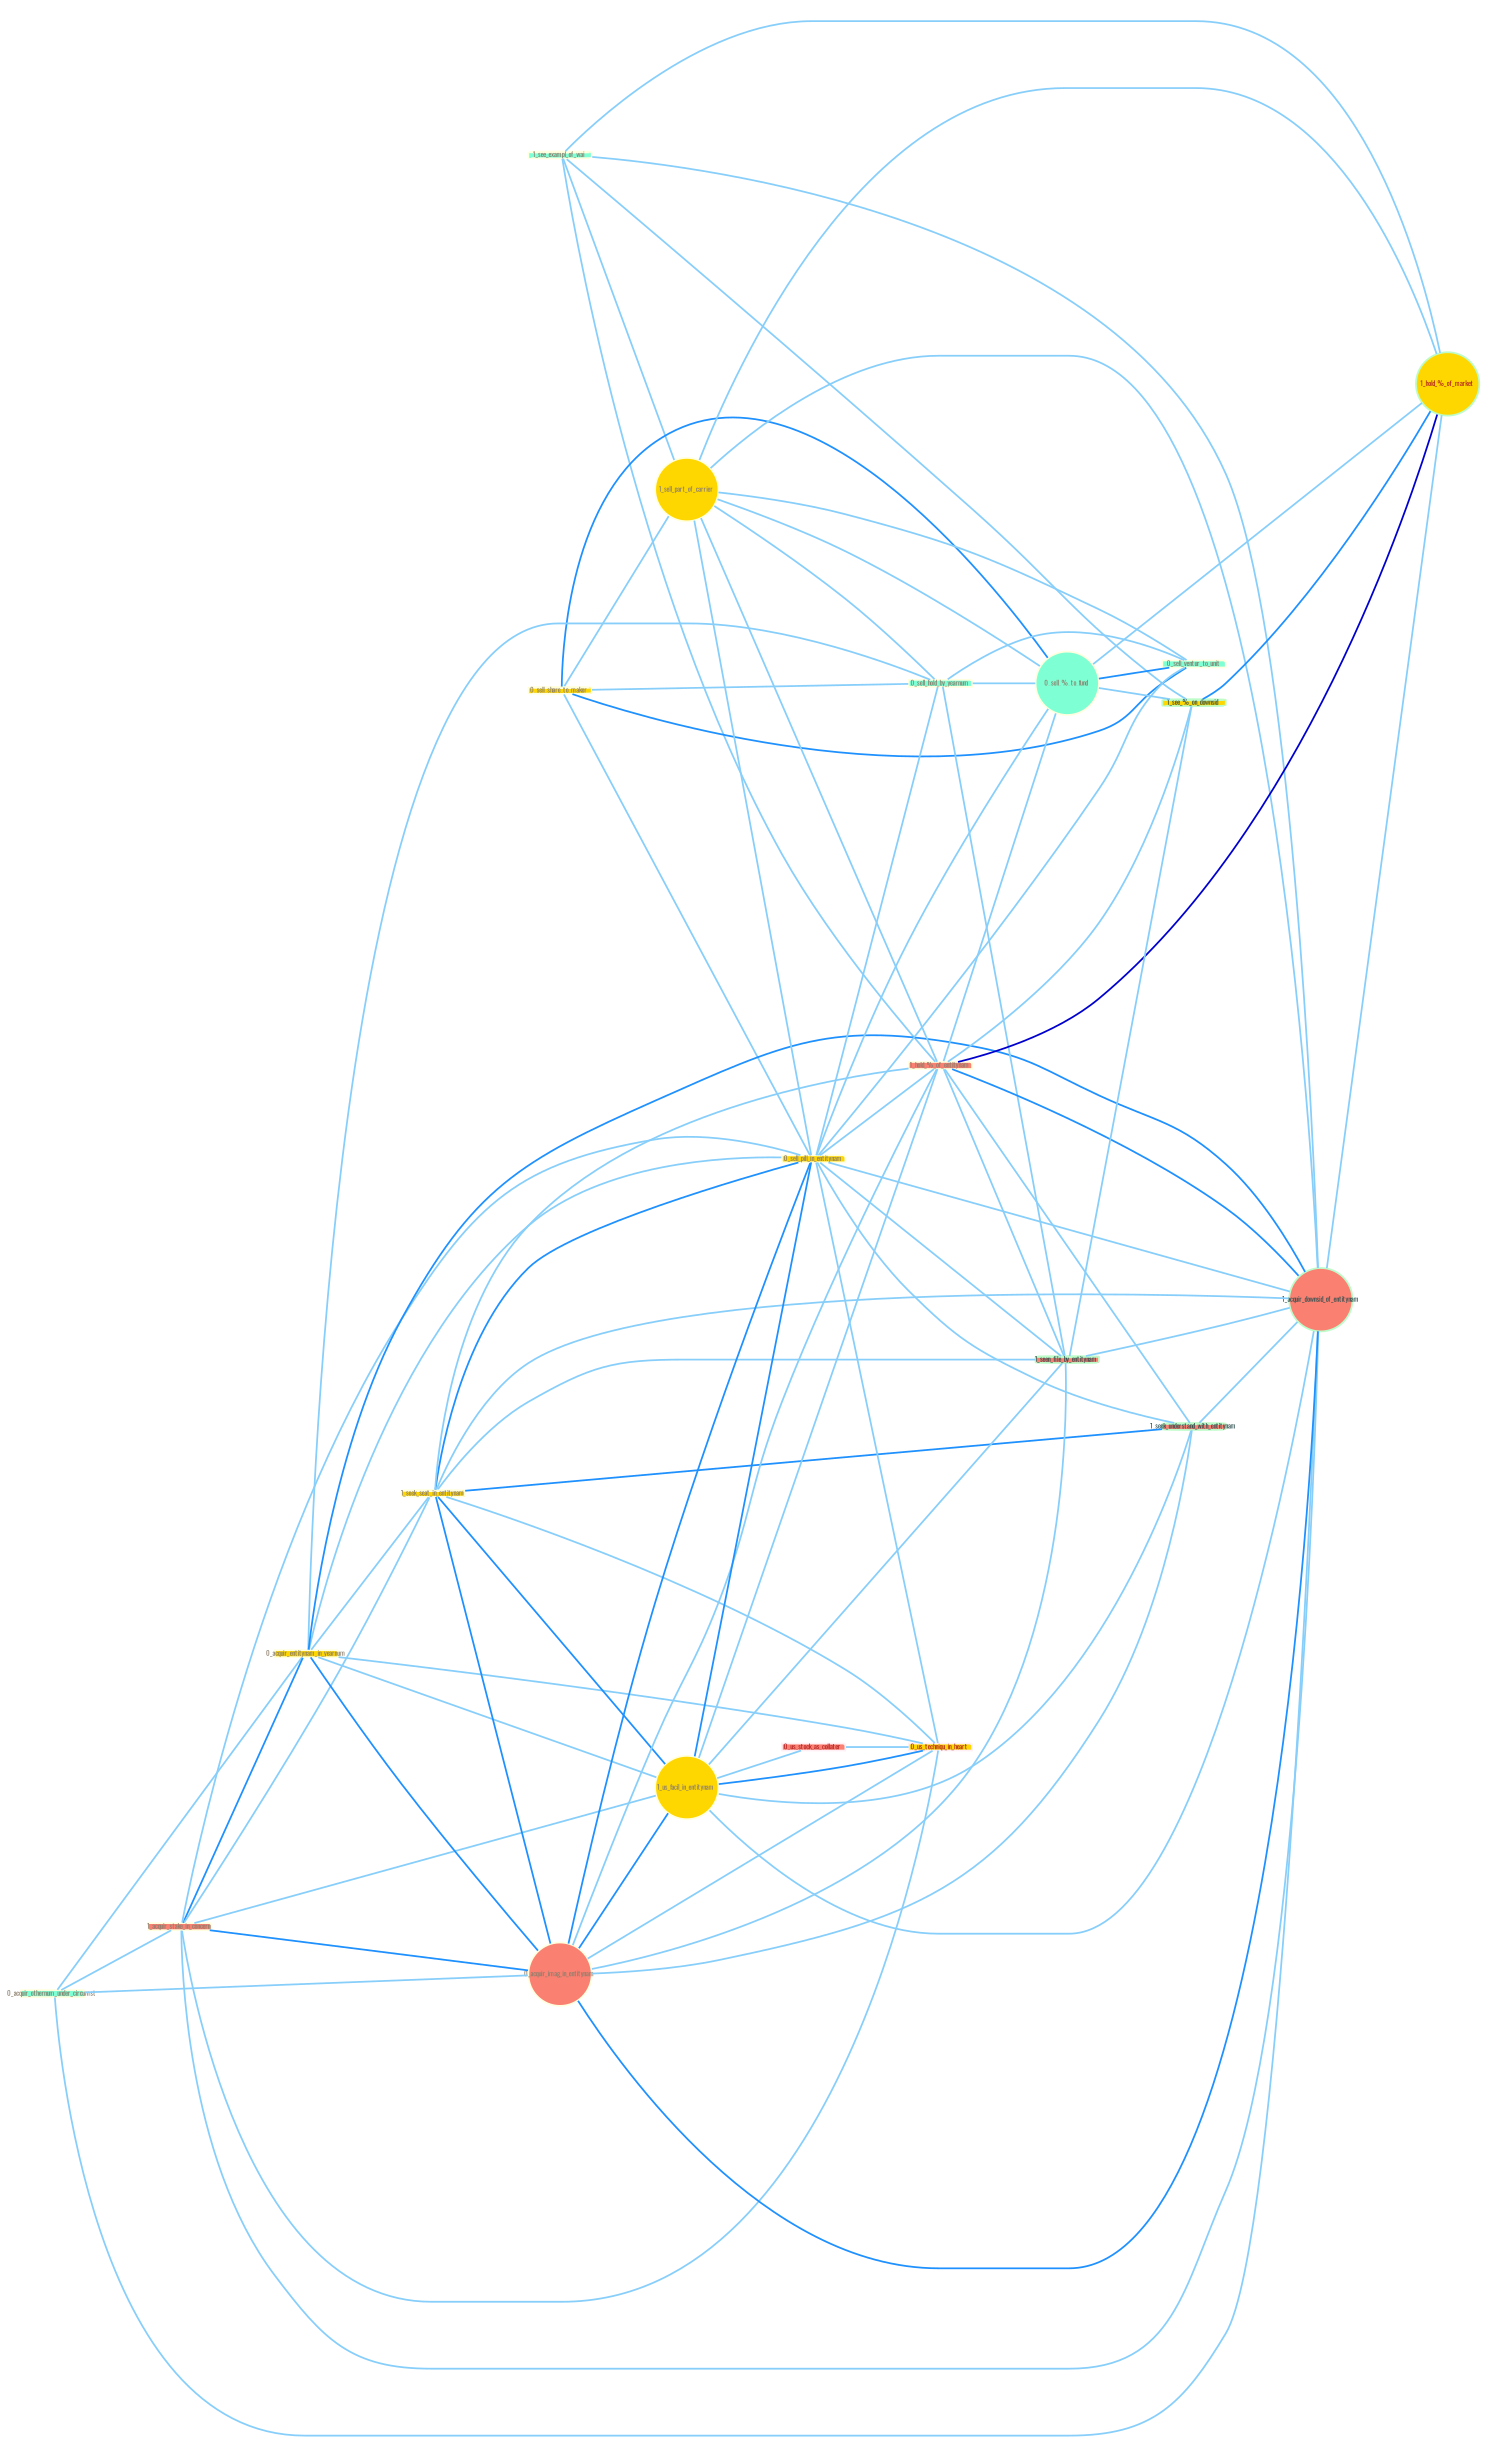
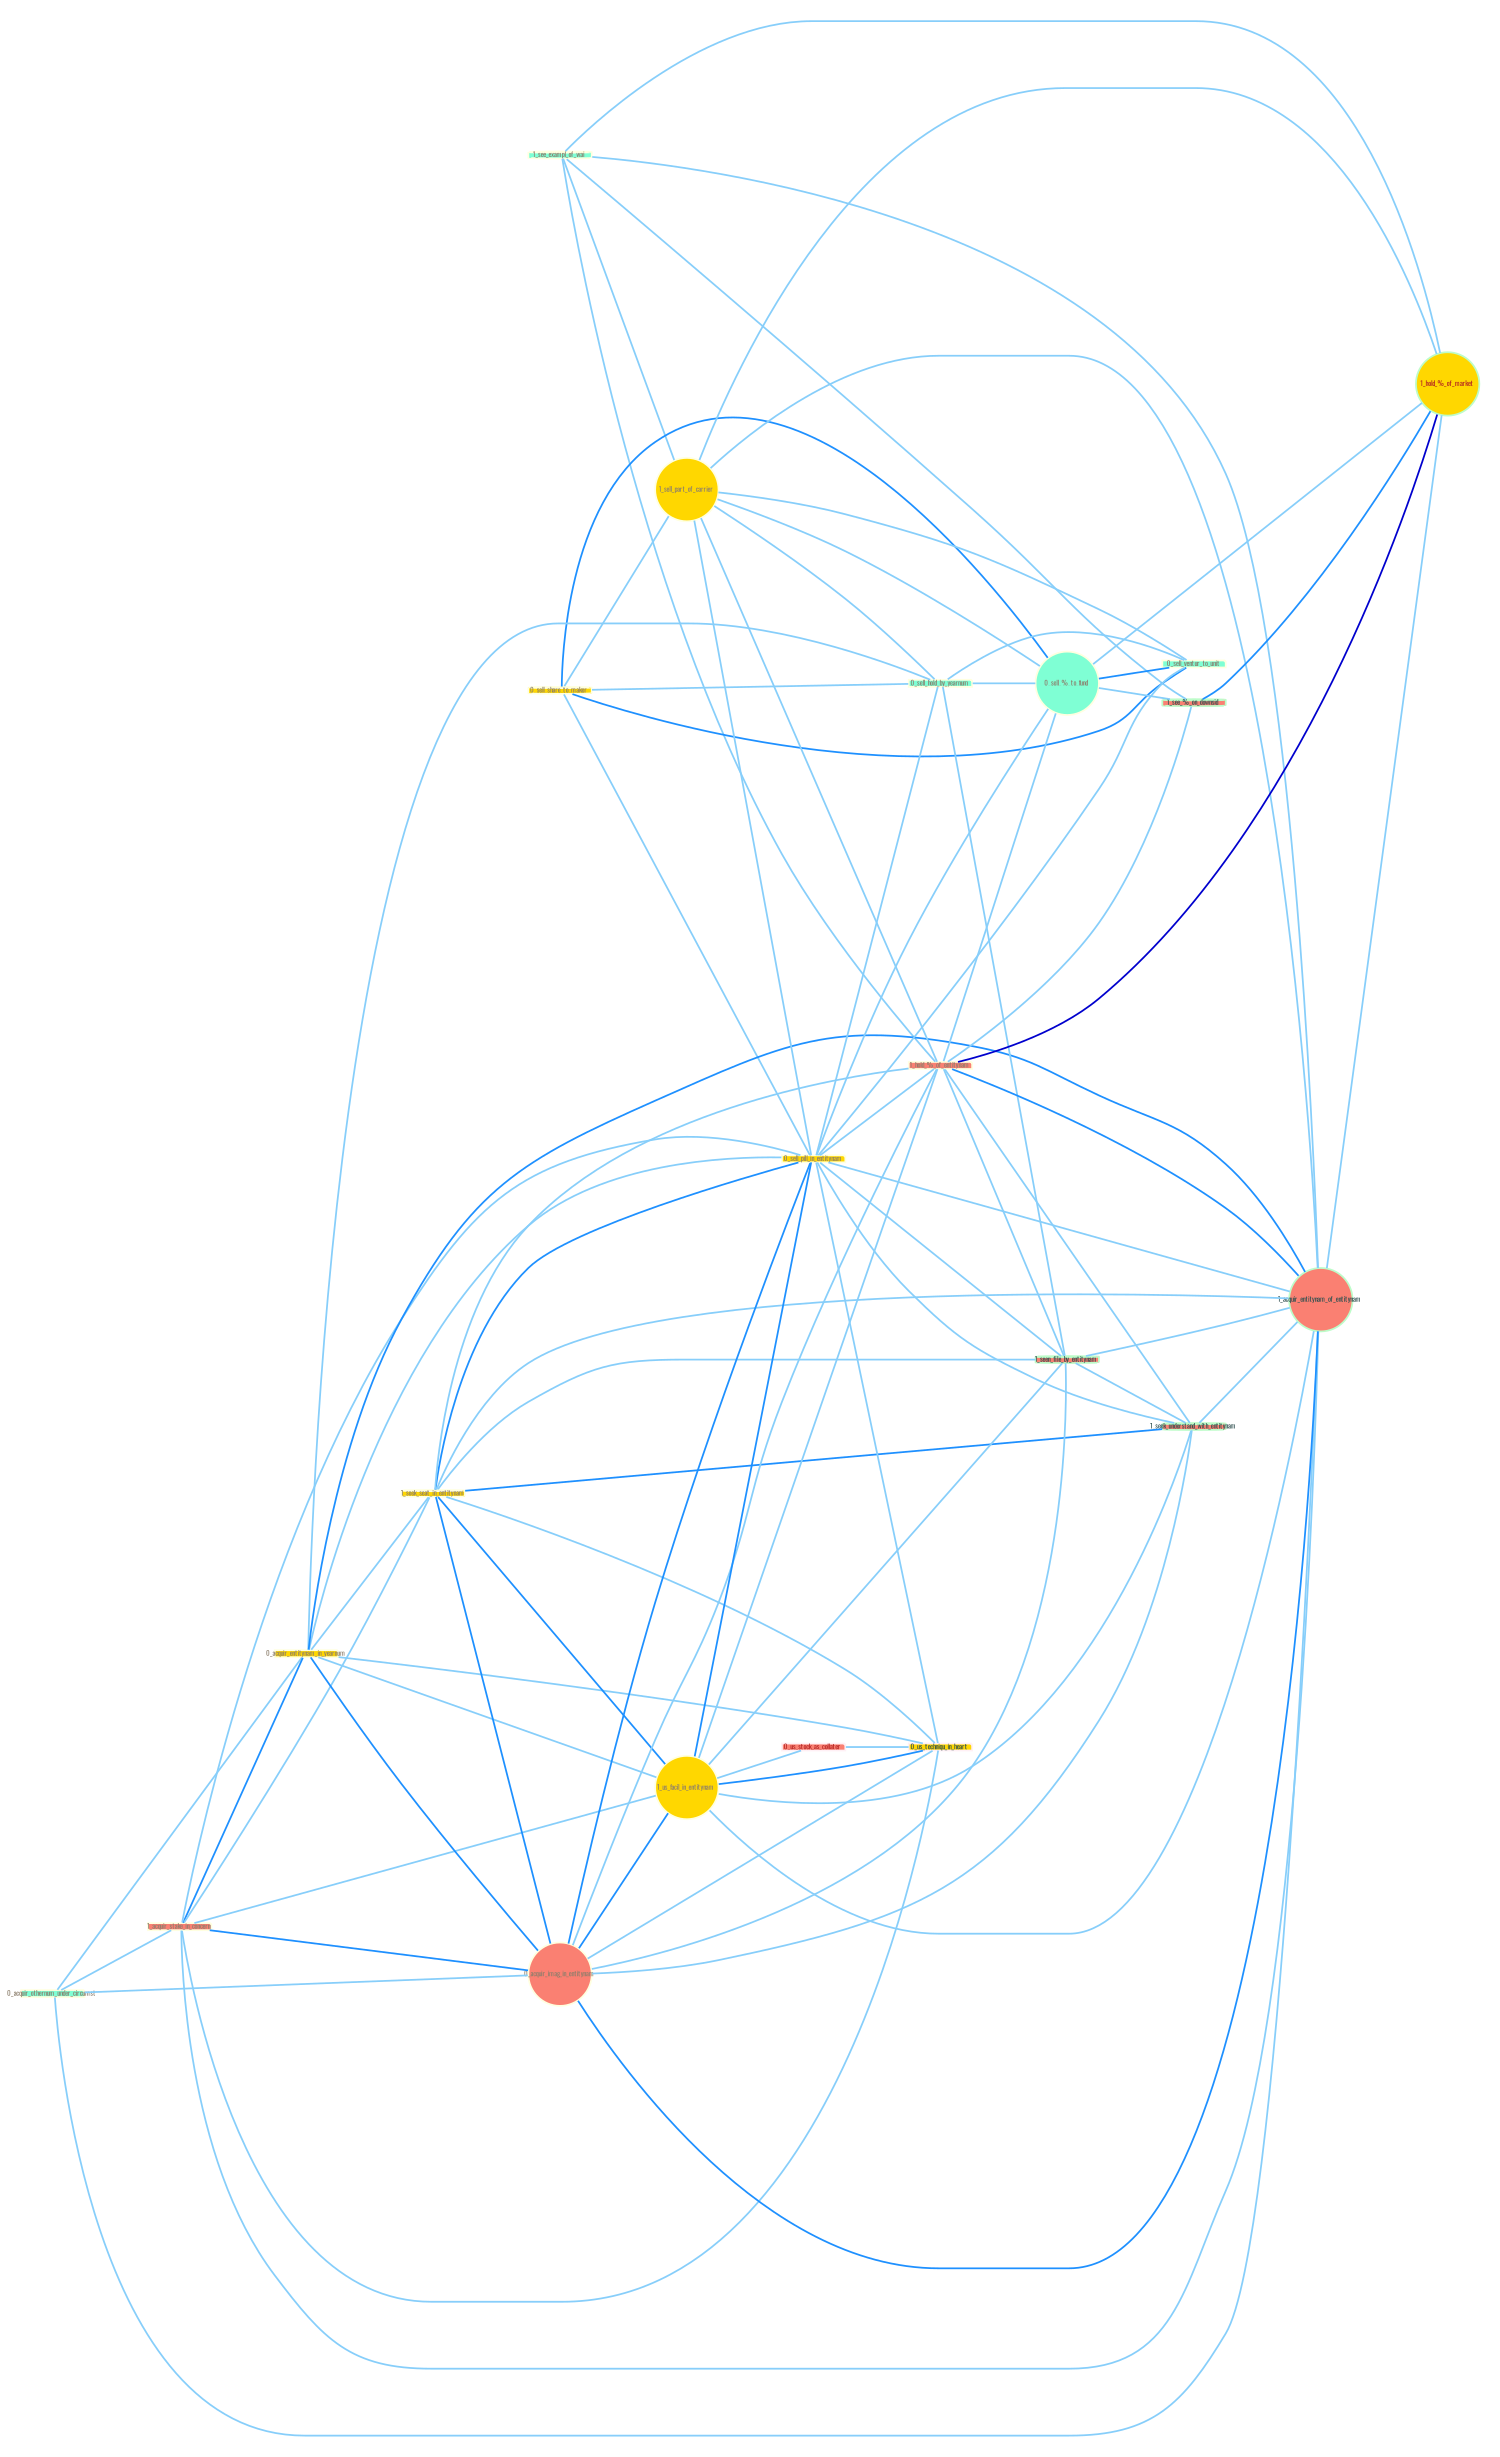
(1194, 703) -> (1194, 703)
(1131, 1031) -> (1131, 1393)
(1321, 1300) -> (1321, 1300)
(940, 1747) -> (940, 1747)
